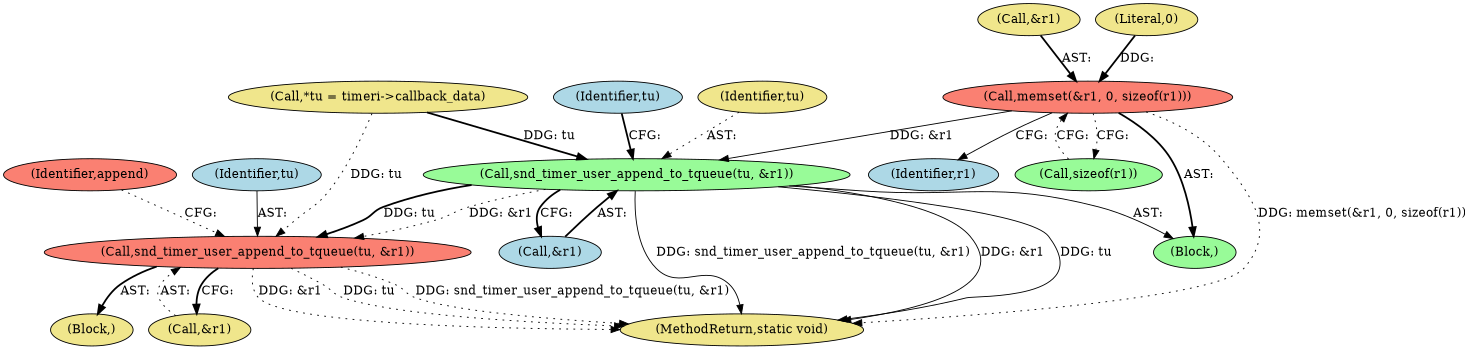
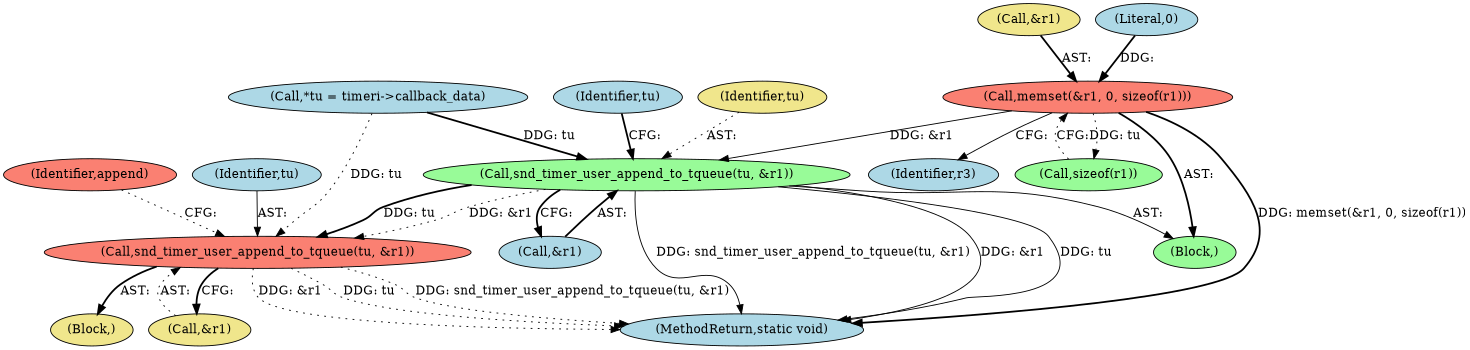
(1147, 20) -> (1147, 20)
(378, 97) -> (378, 97)
(1115, 136) -> (1115, 136)
(934, 175) -> (934, 175)
(1162, 293) -> (1162, 293)
(742, 330) -> (742, 330)
